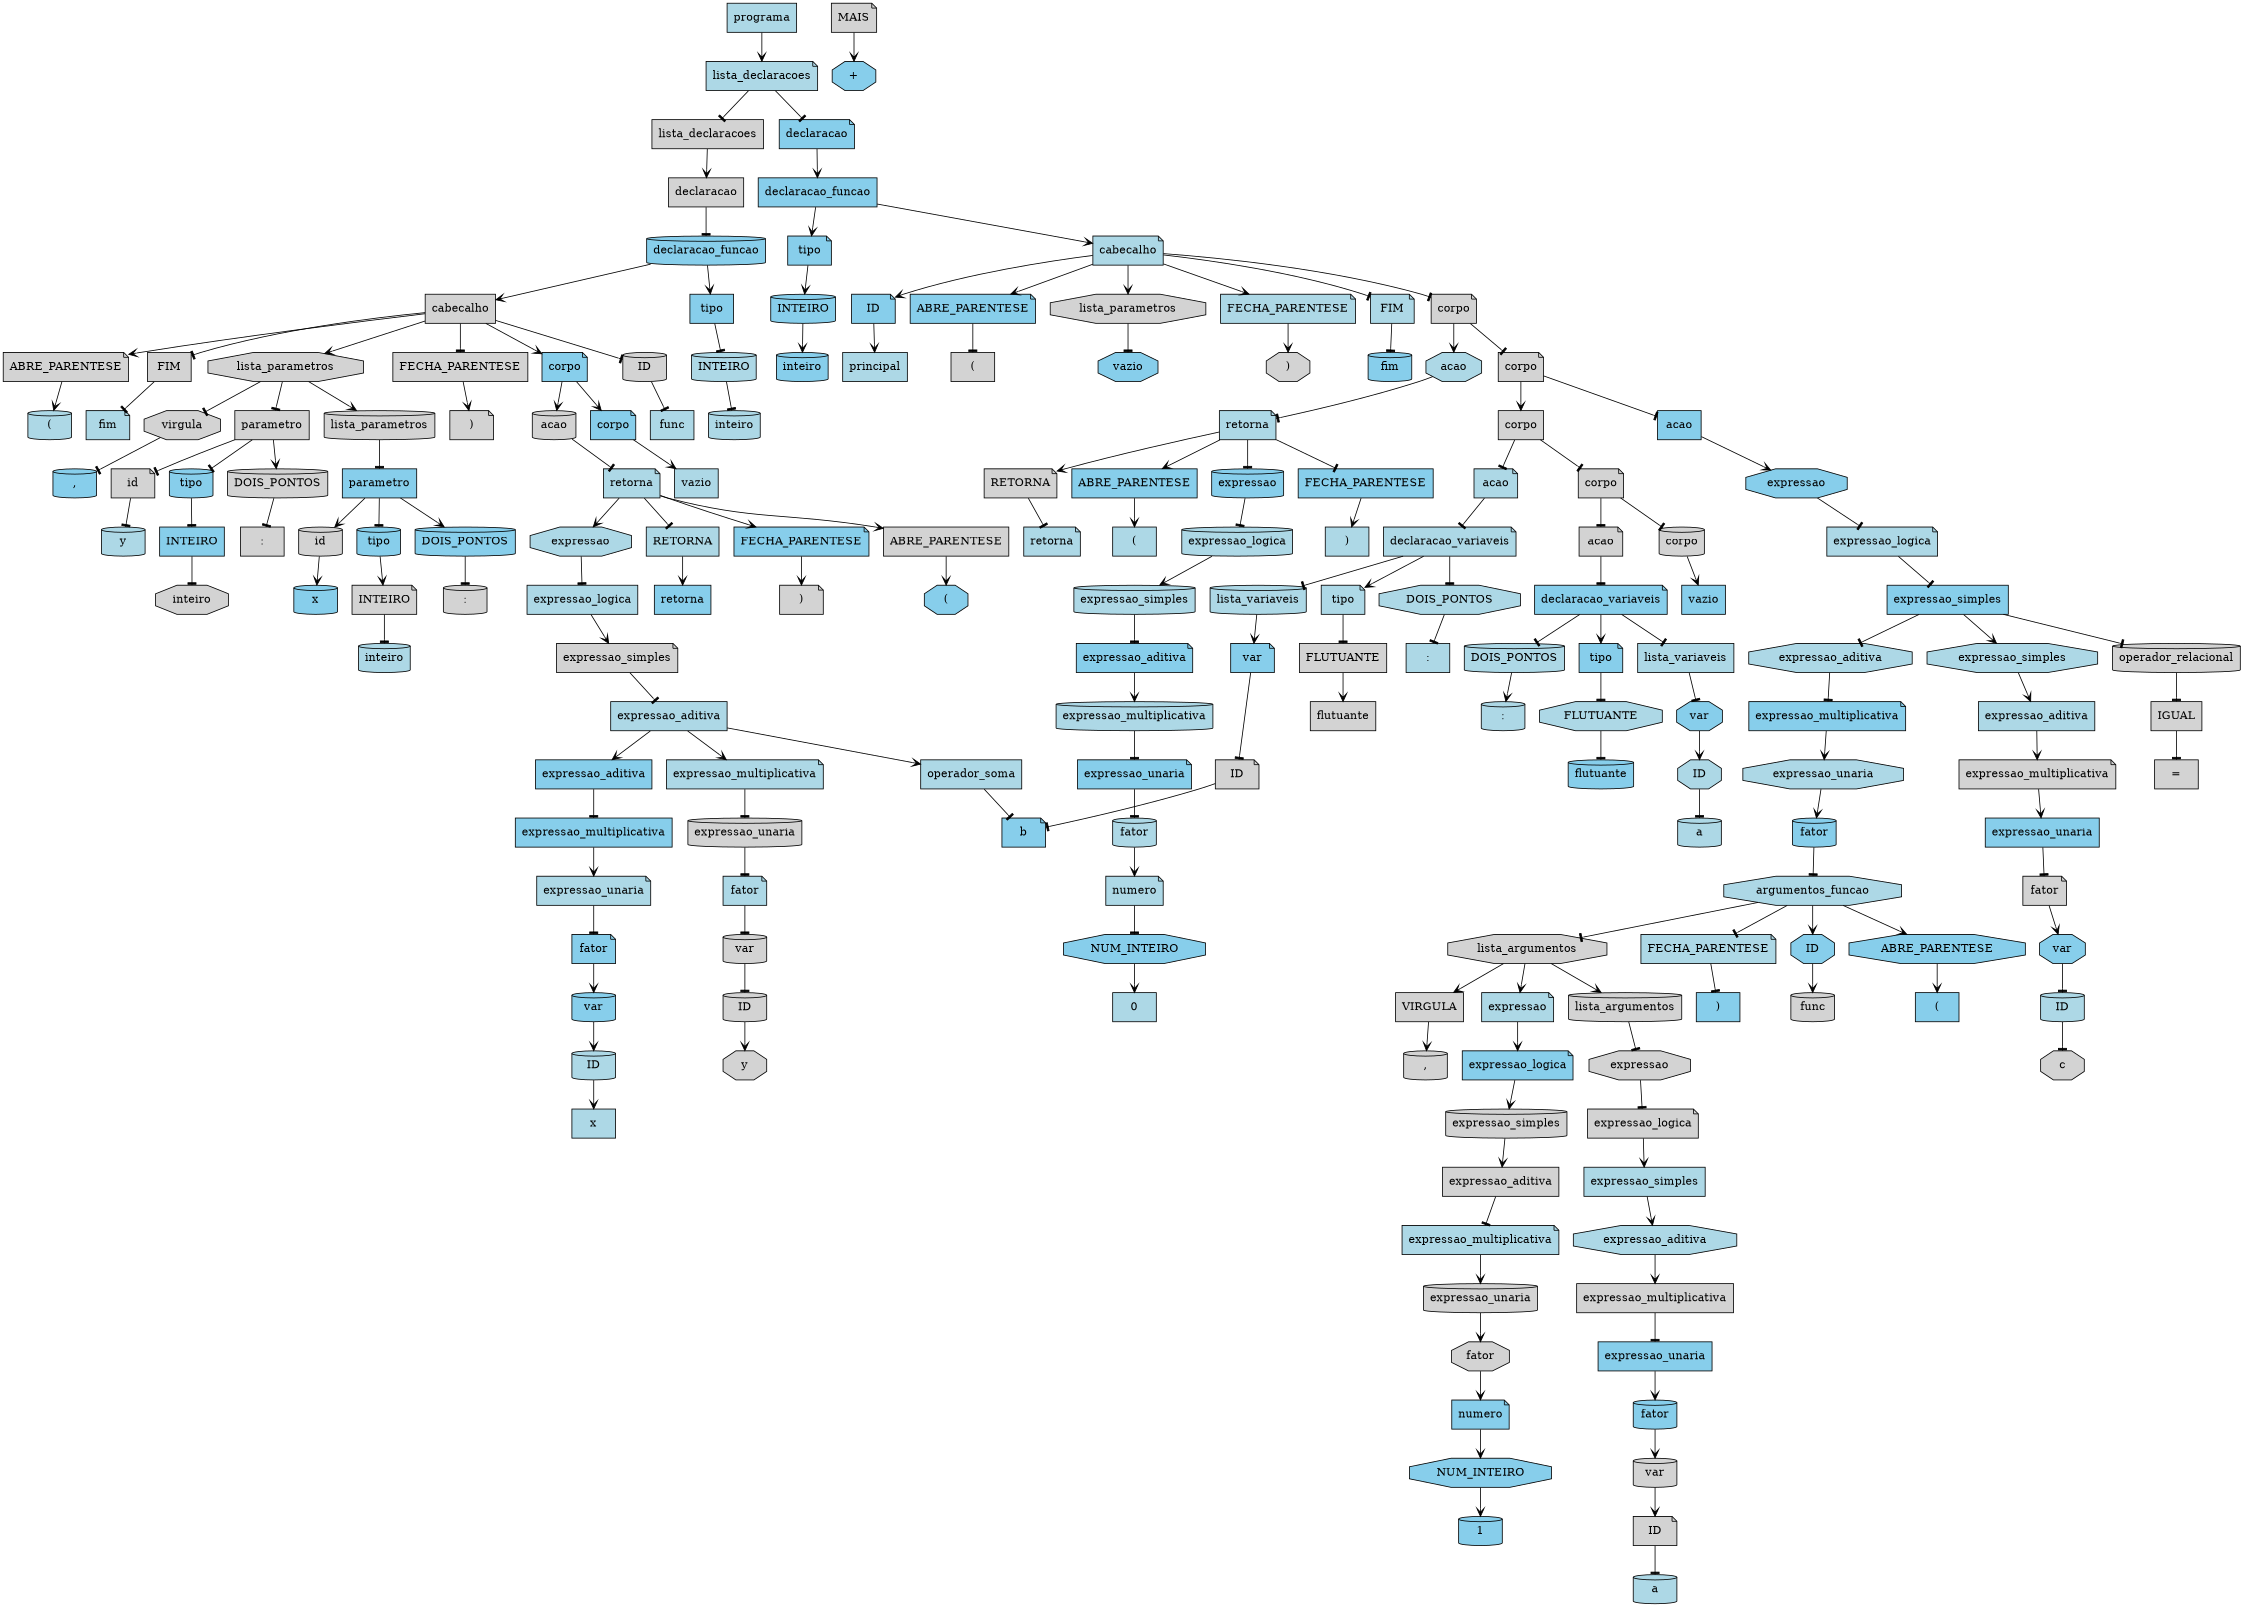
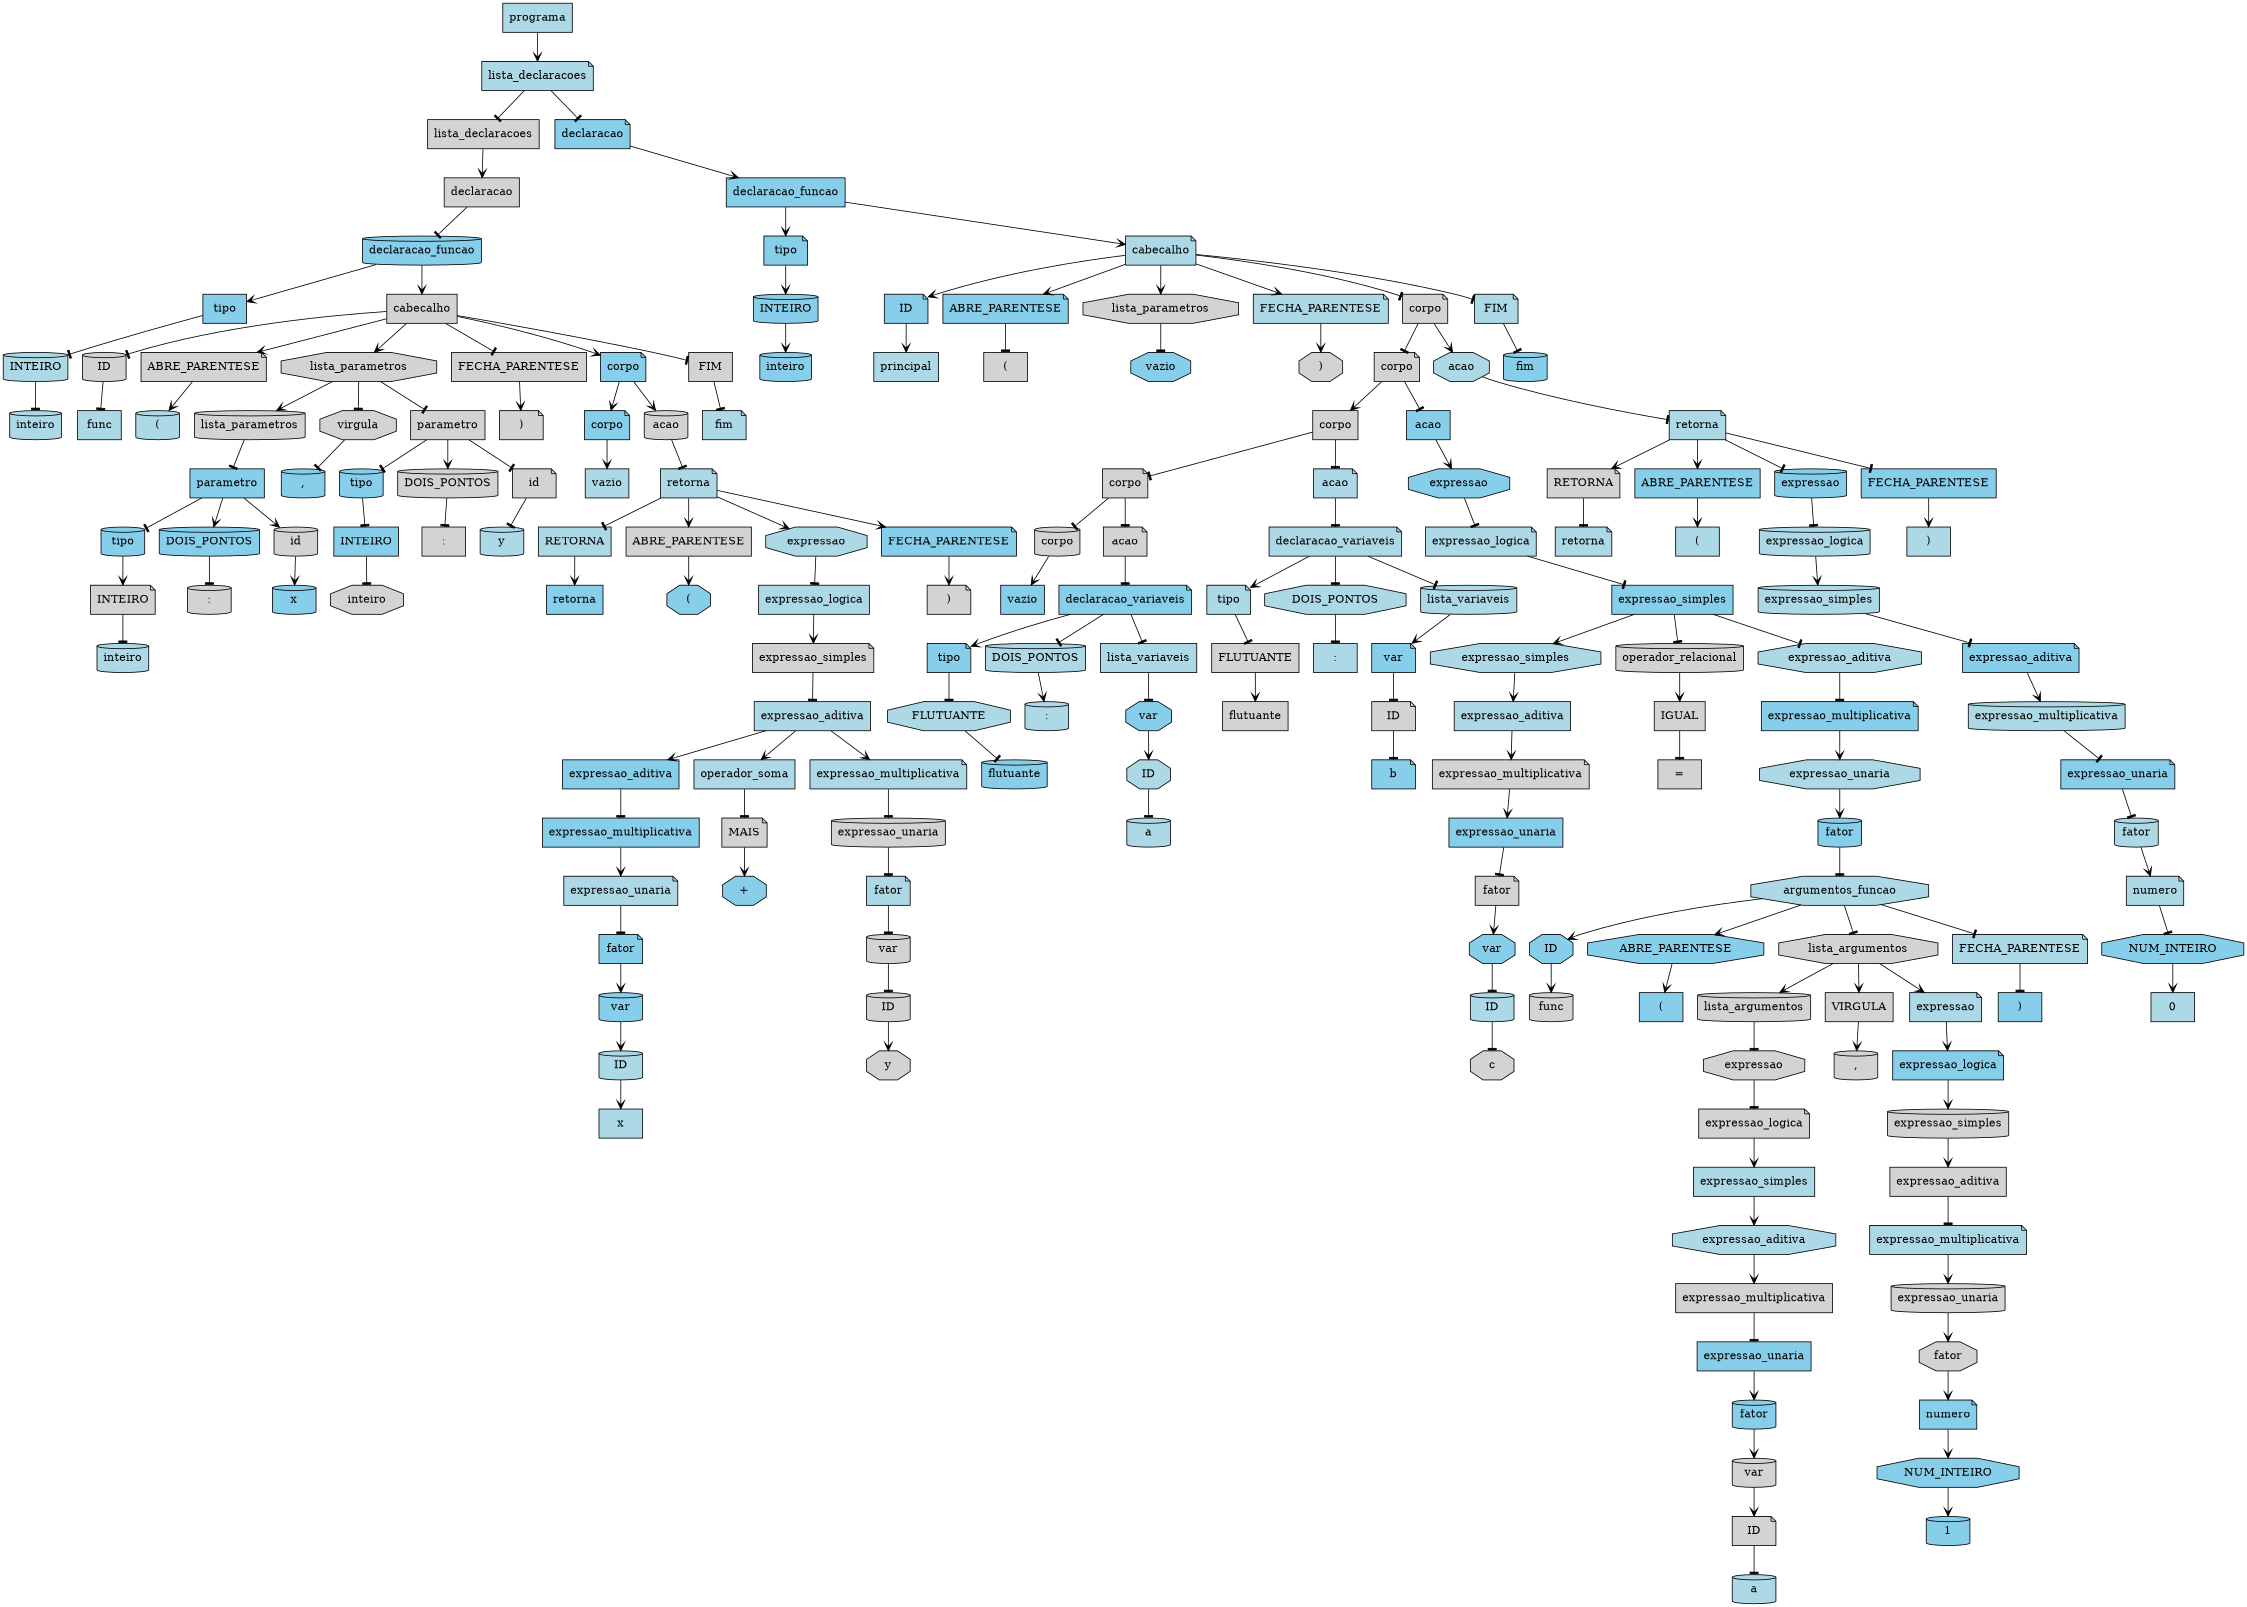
(2176, 685) -> (1680, 683)
(996, 802) -> (744, 802)
